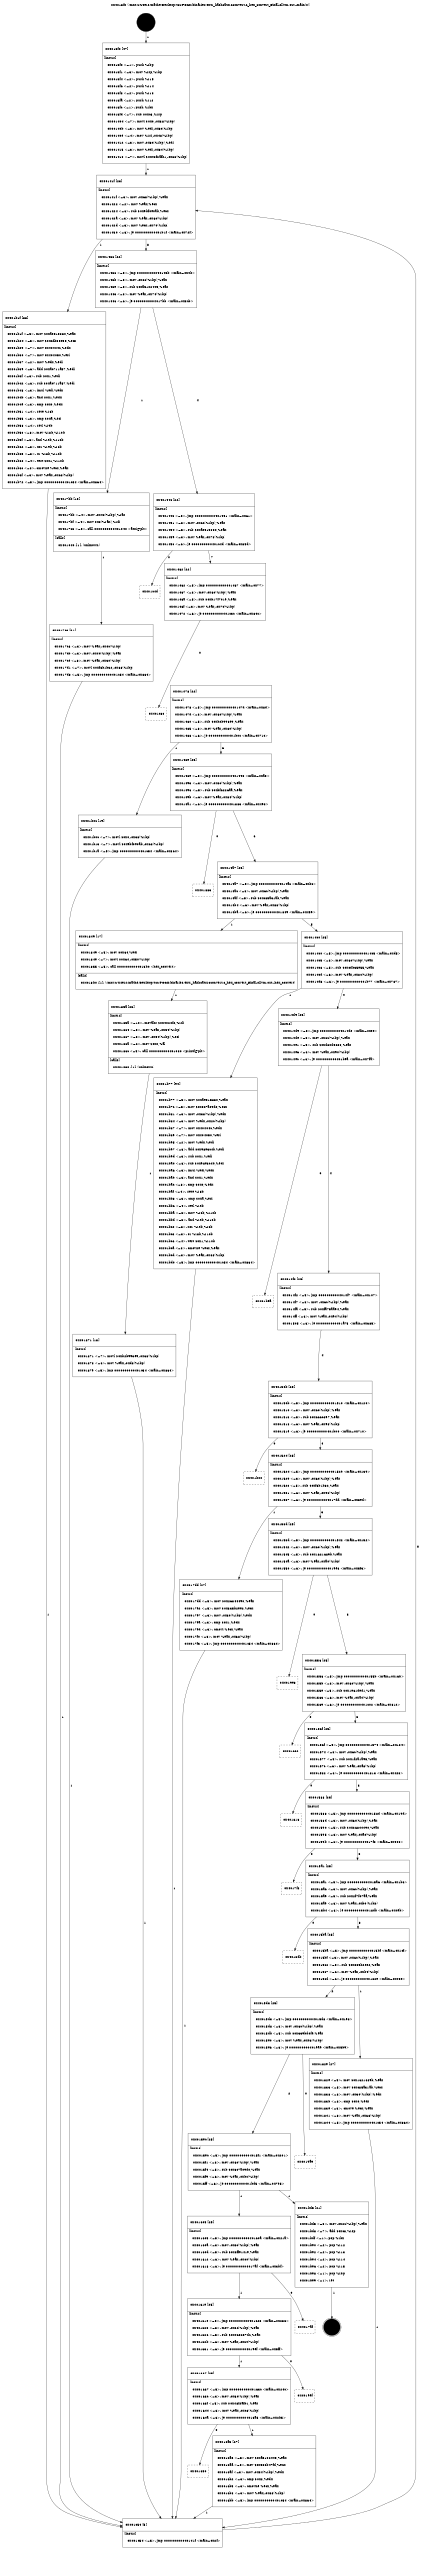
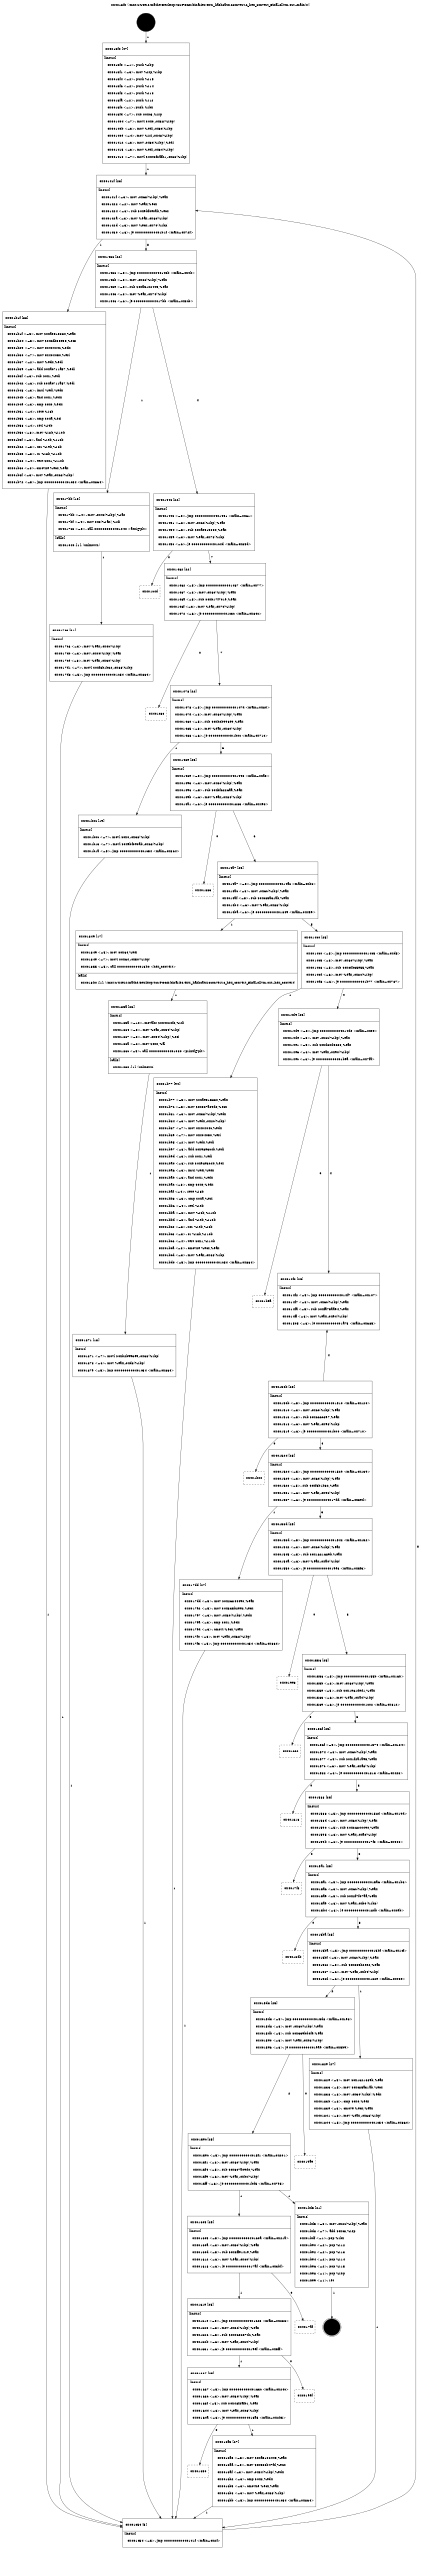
none -> (218, 652)
(319, 1354) -> (325, 1357)
